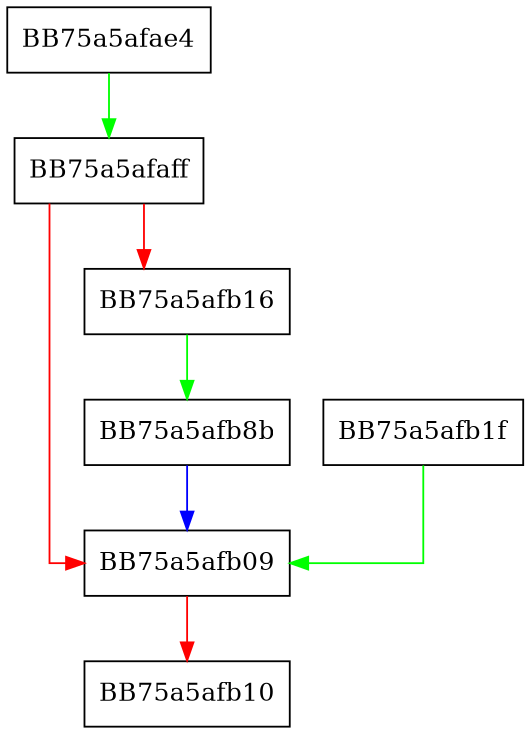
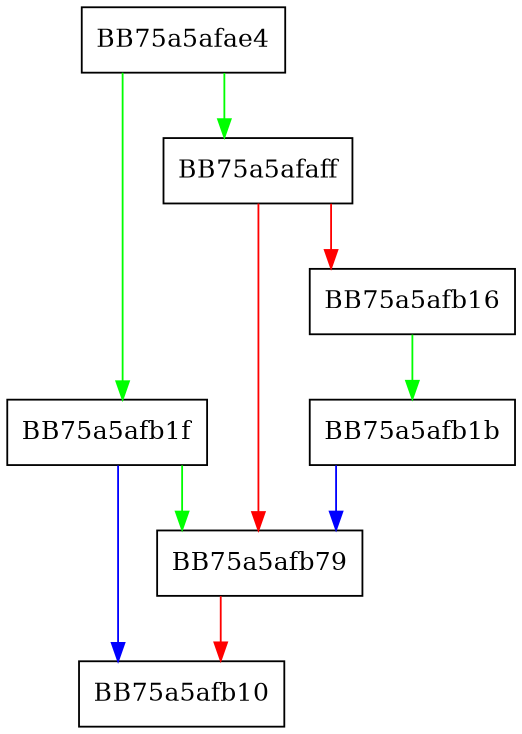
none -> (123, 227)
(187, 432) -> (412, 432)
none -> (118, 554)
(187, 563) -> (260, 563)
